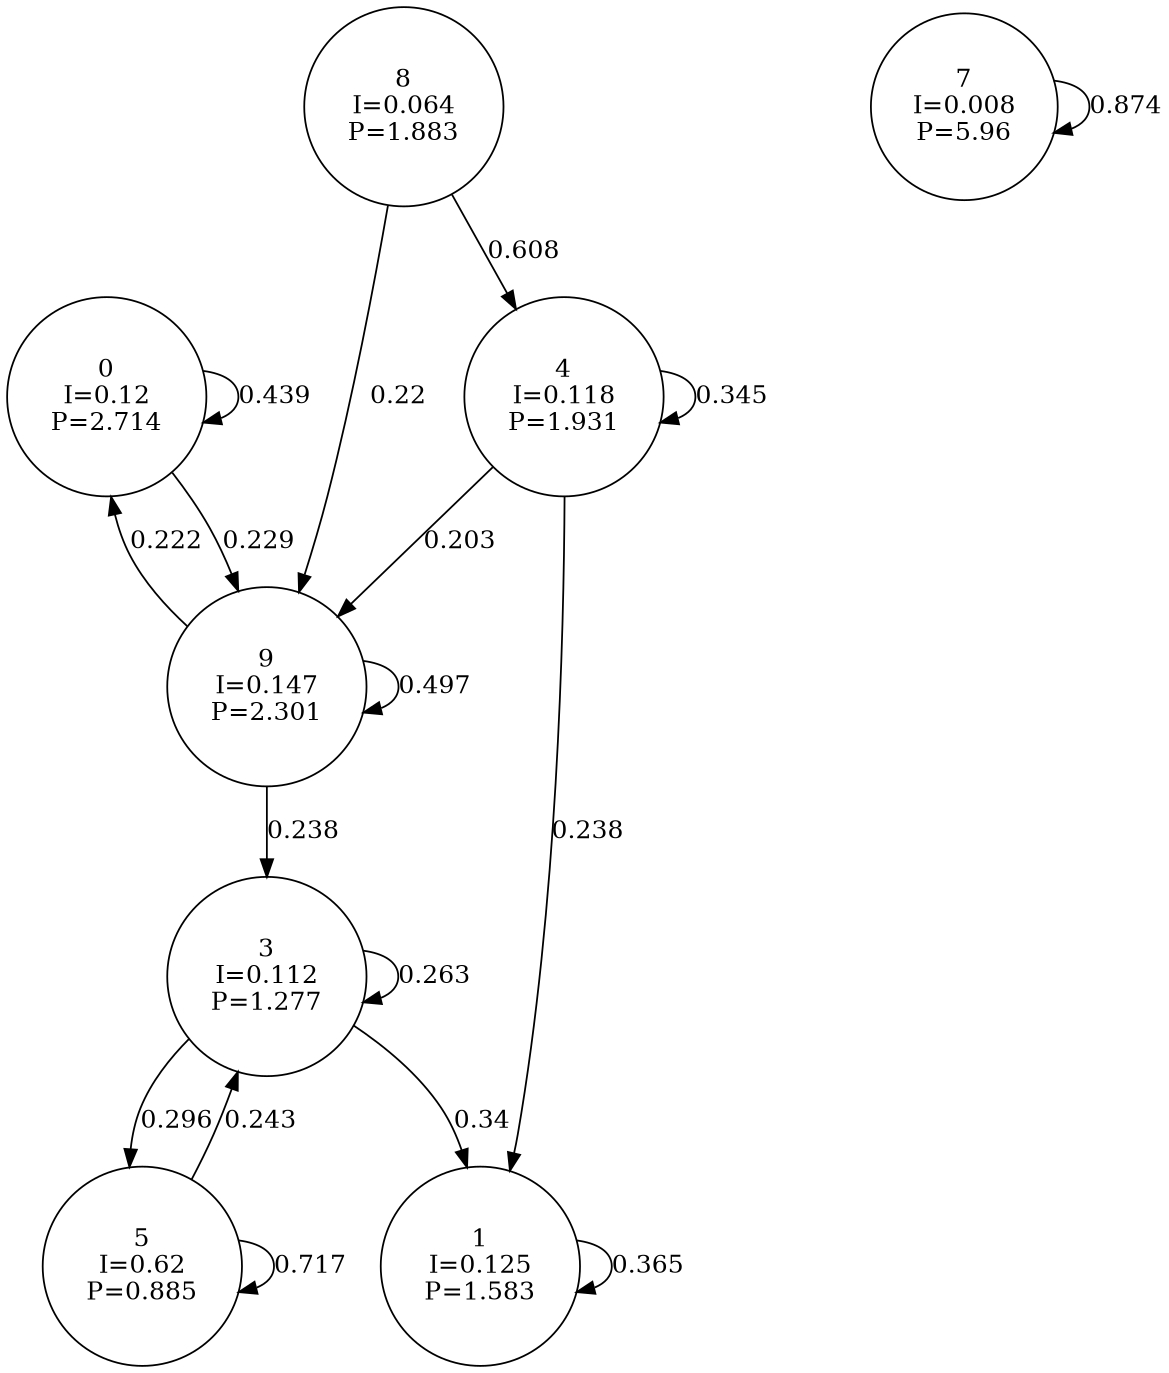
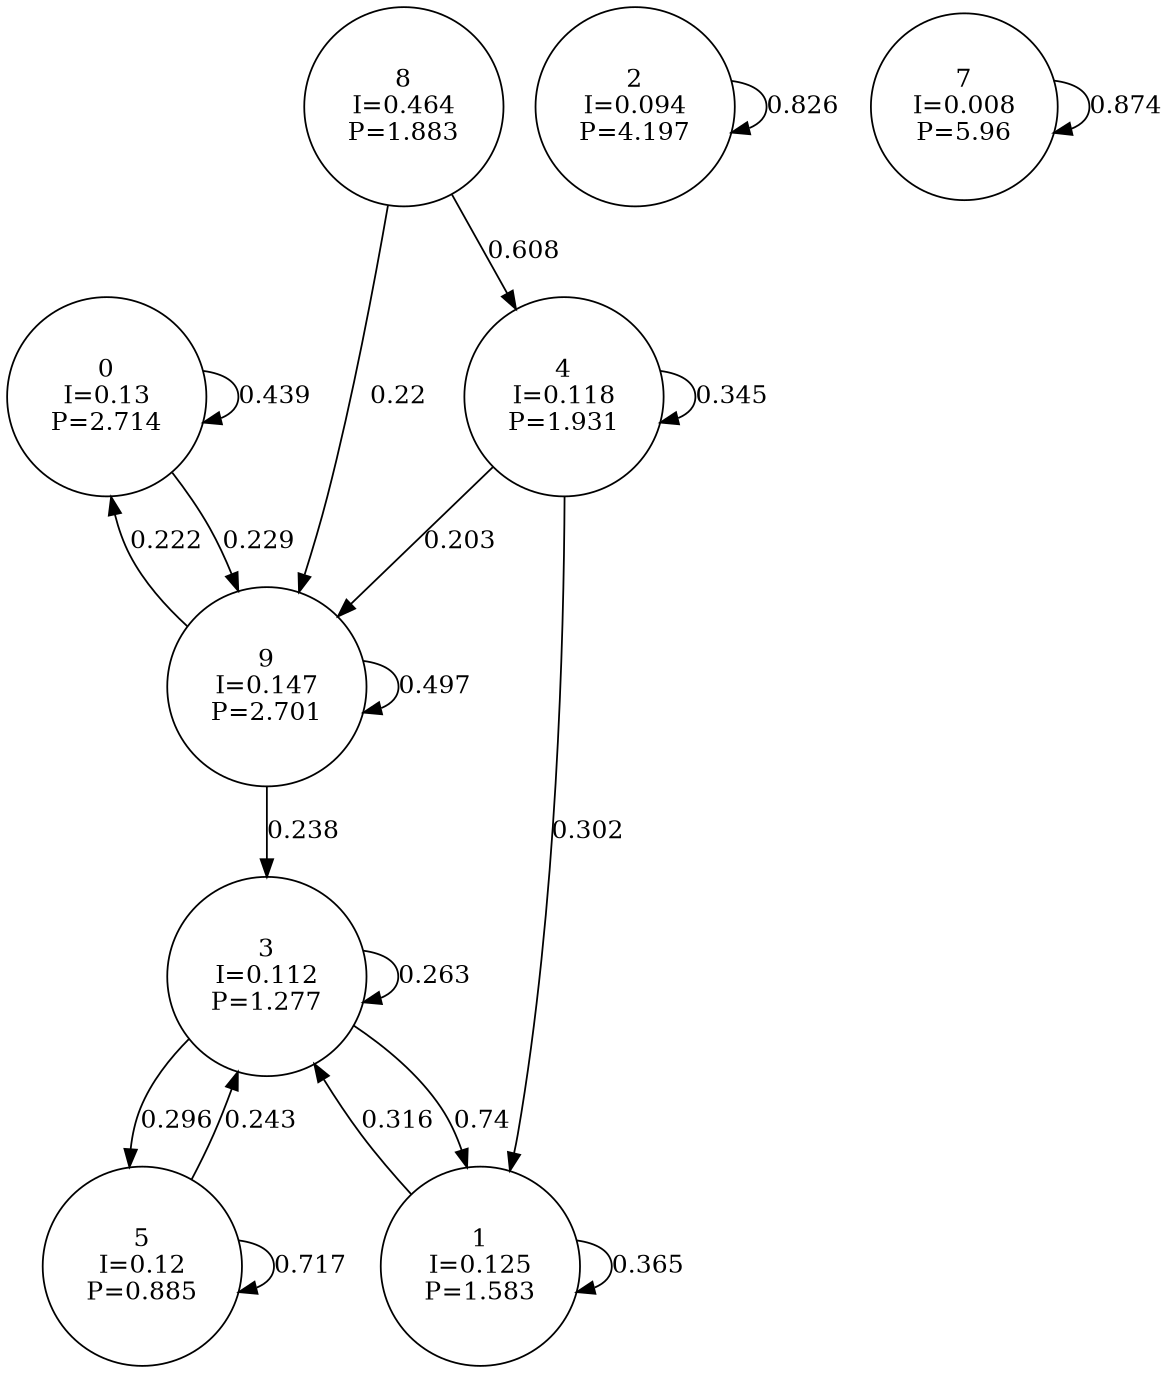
(404, 107) -> (404, 107)
none -> (635, 107)
(107, 397) -> (107, 397)
(267, 687) -> (267, 687)
(588, 832) -> (588, 832)
(482, 1121) -> (482, 1121)
none -> (365, 1139)
(142, 1266) -> (142, 1266)
